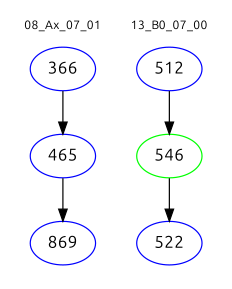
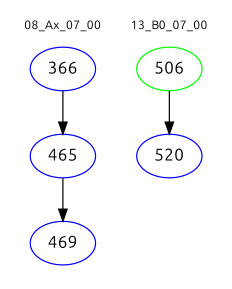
(63, 26) -> (63, 26)
(169, 69) -> none
(169, 156) -> (169, 69)
(63, 243) -> (63, 243)
(169, 243) -> (169, 156)
